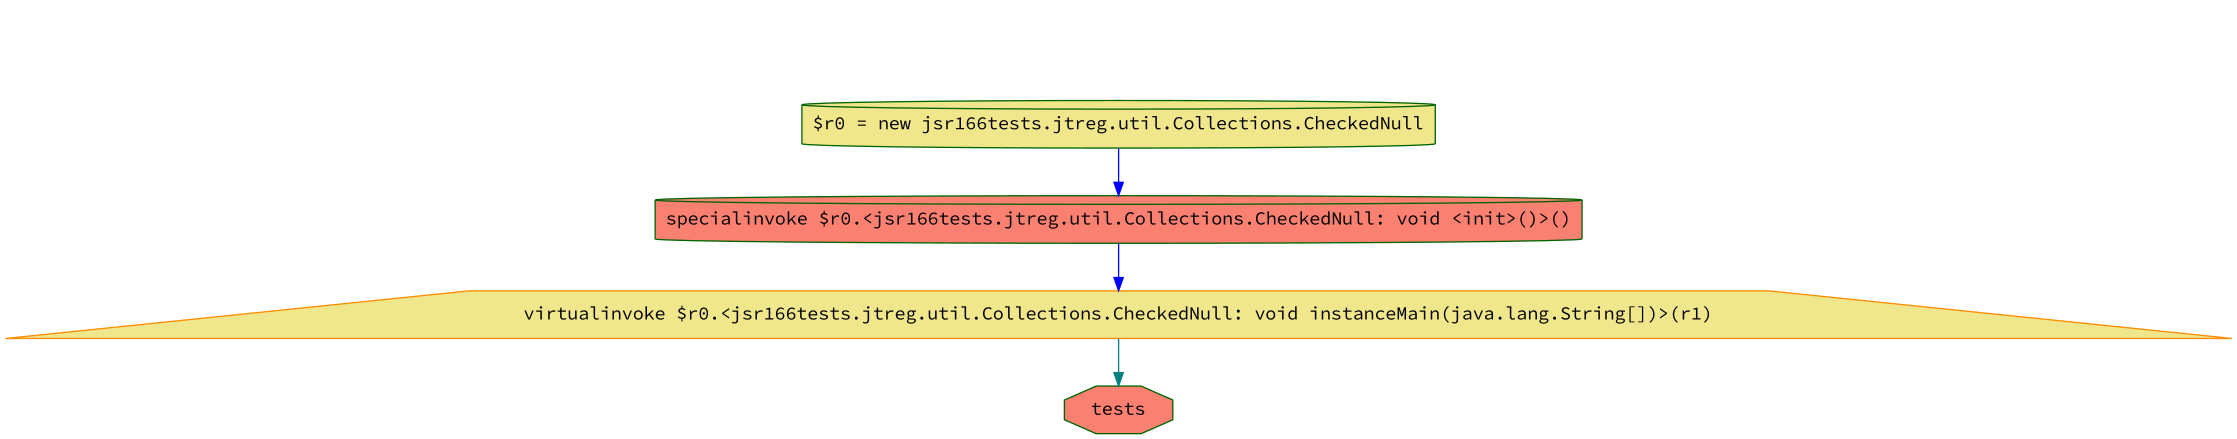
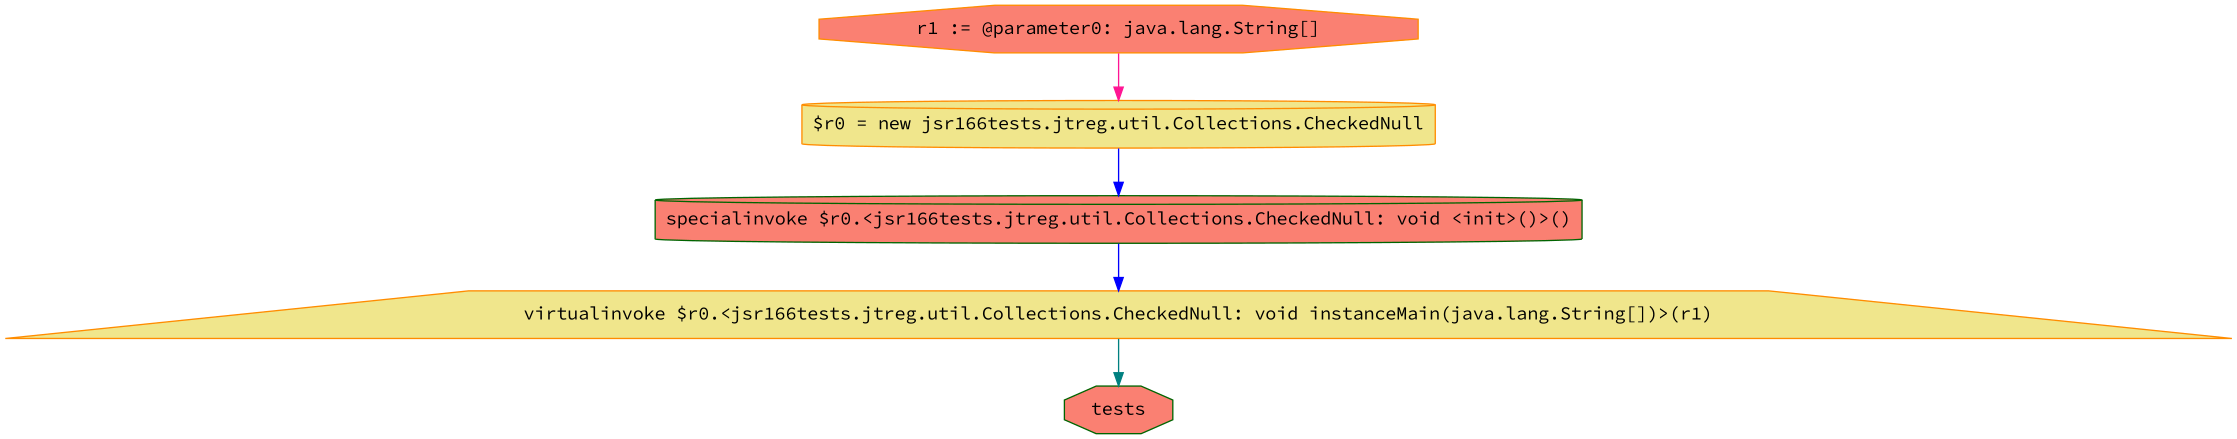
none -> (1119, 29)
(1119, 124) -> (1119, 124)
